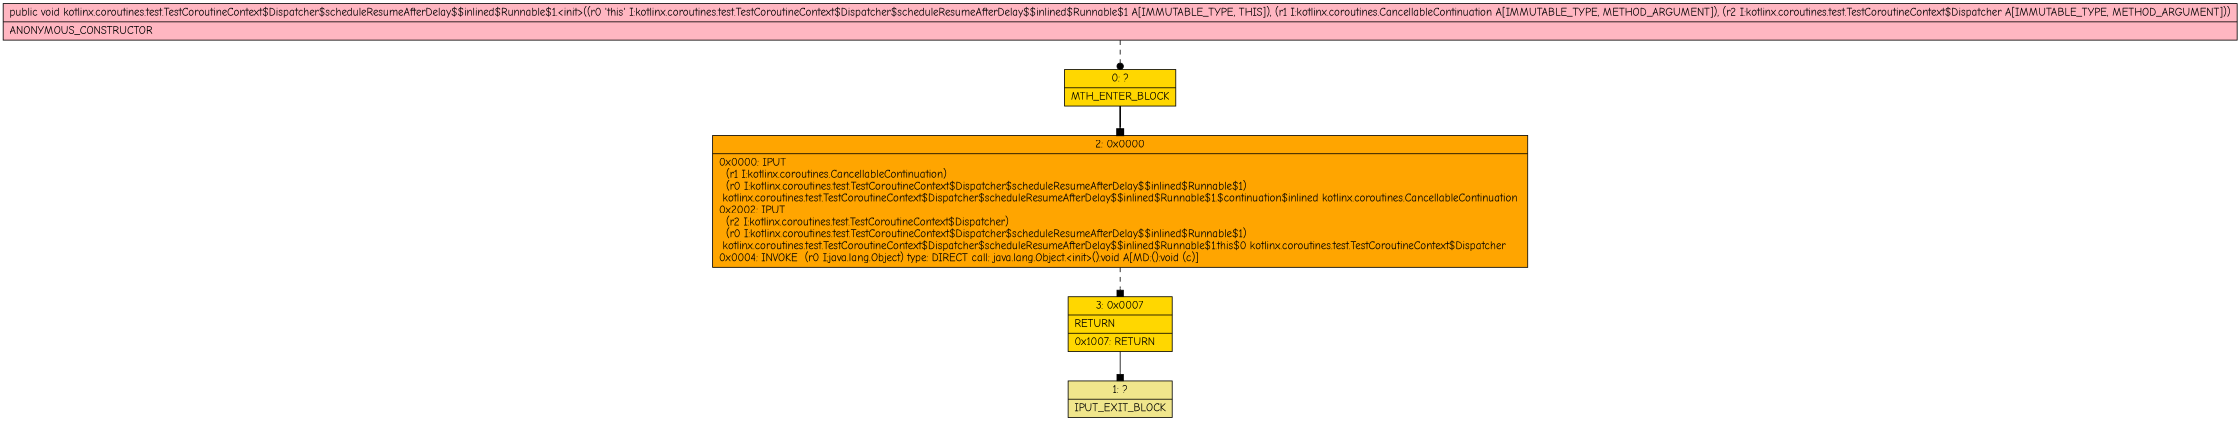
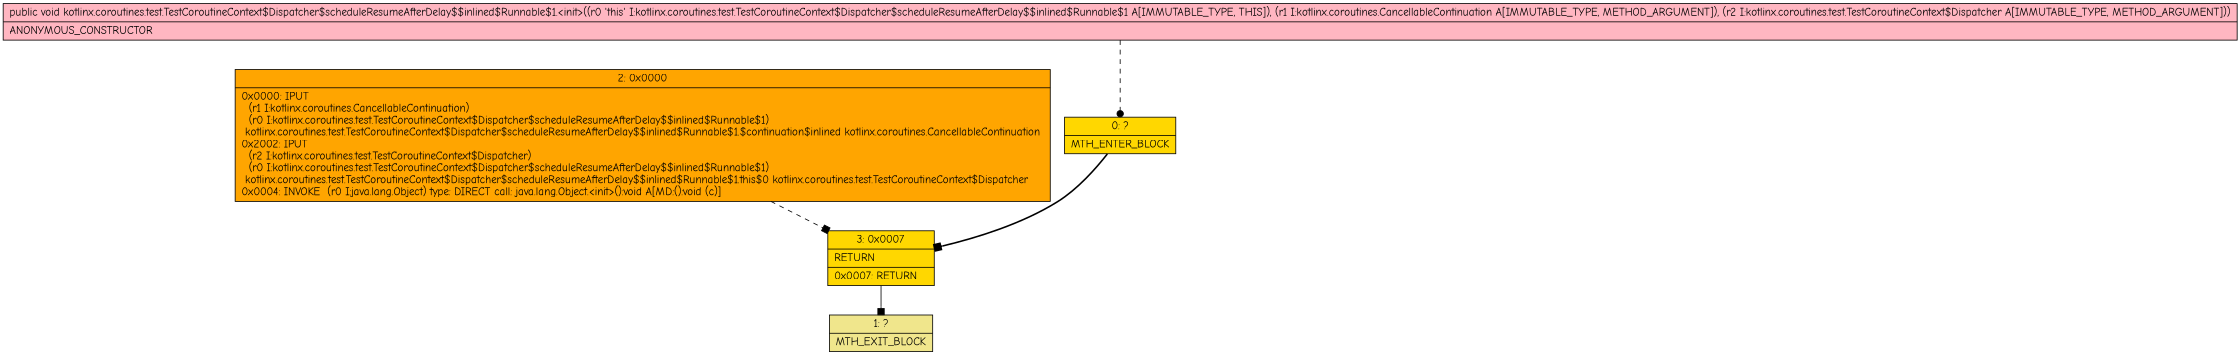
(1120, 117) -> (1034, 215)
(1120, 342) -> (881, 276)
(1120, 408) -> (881, 342)
